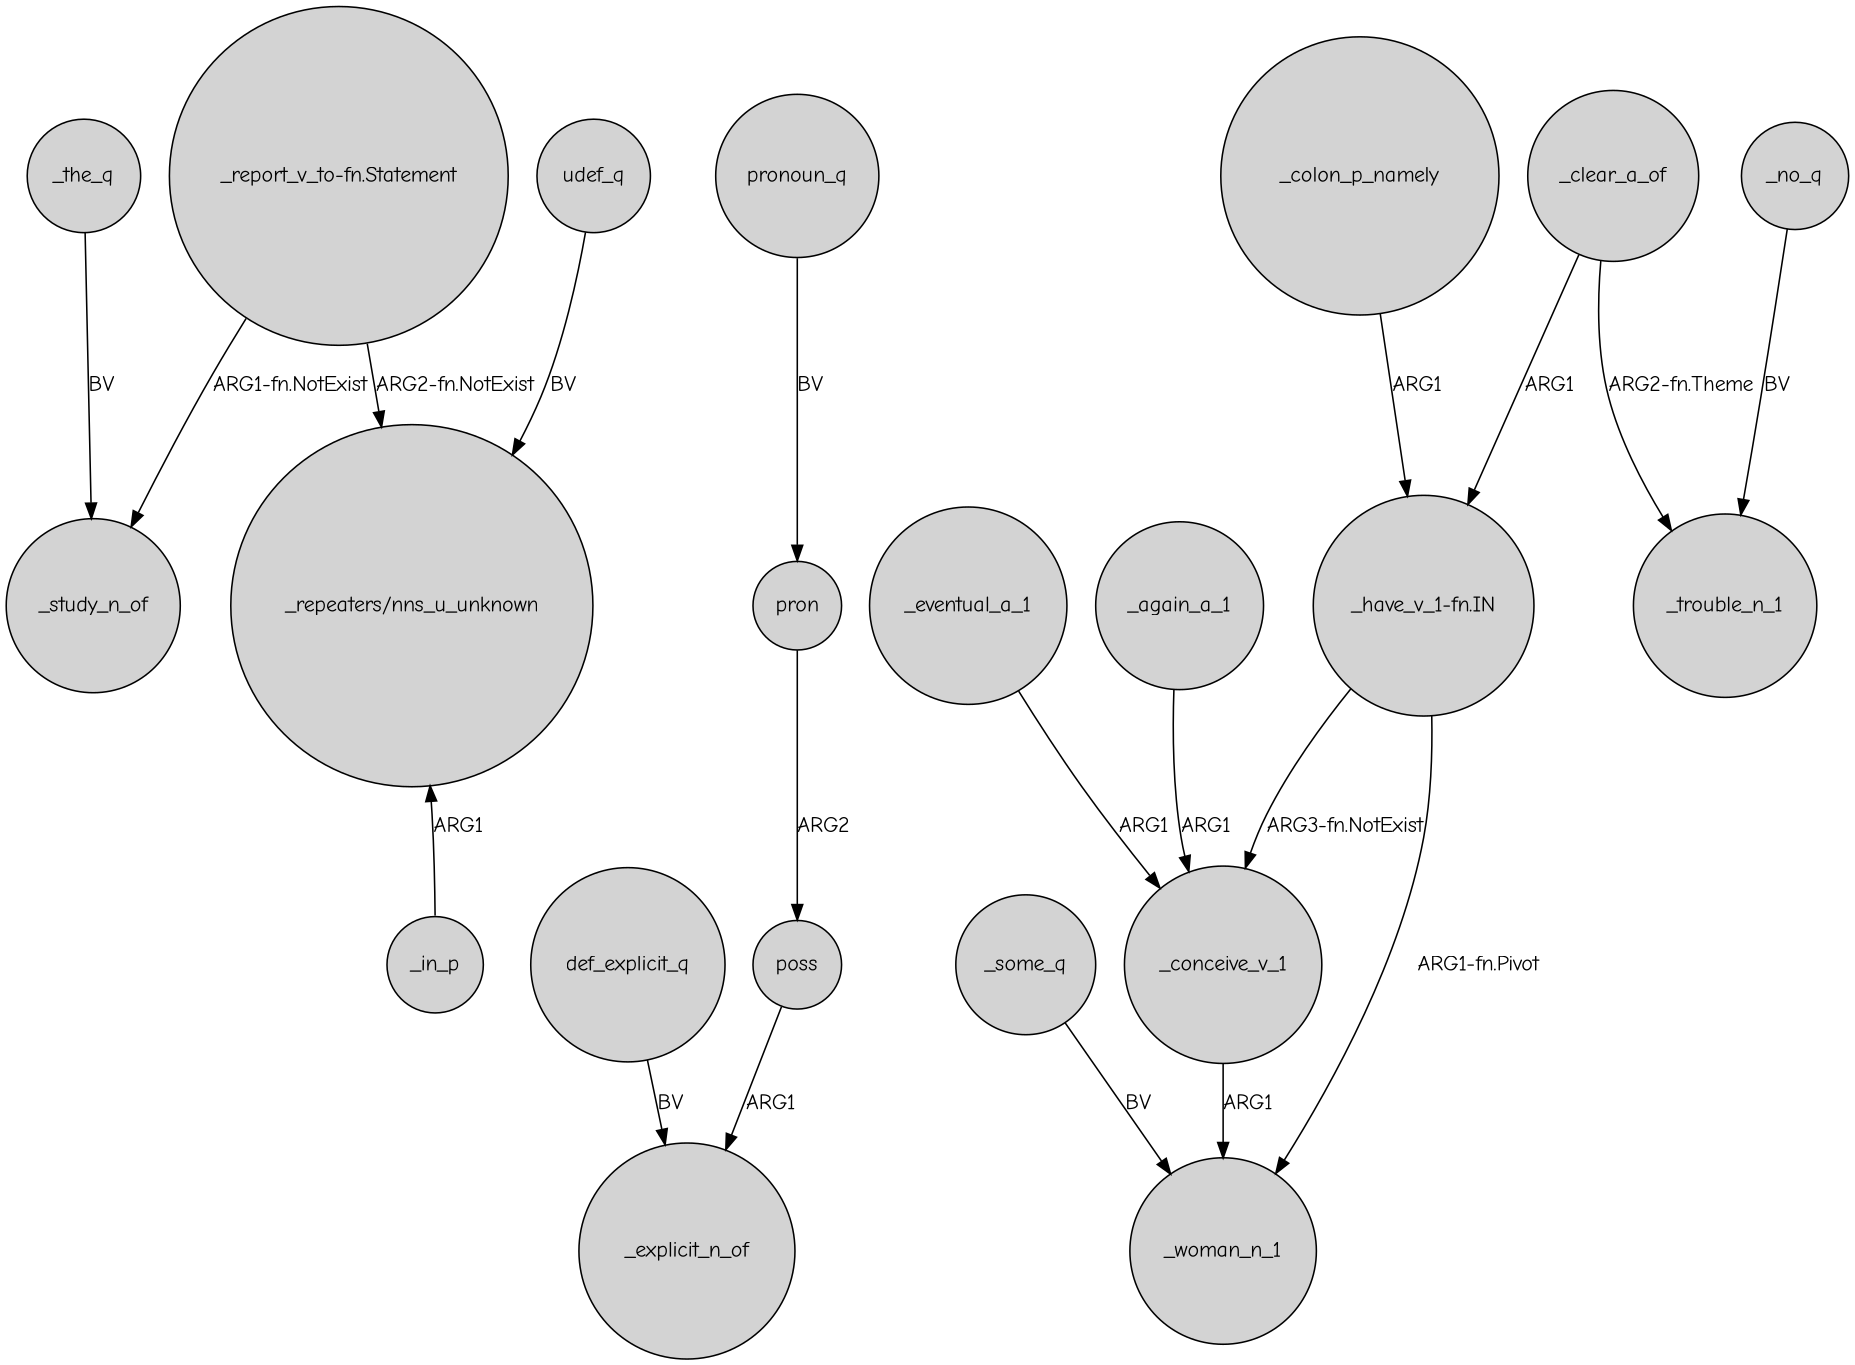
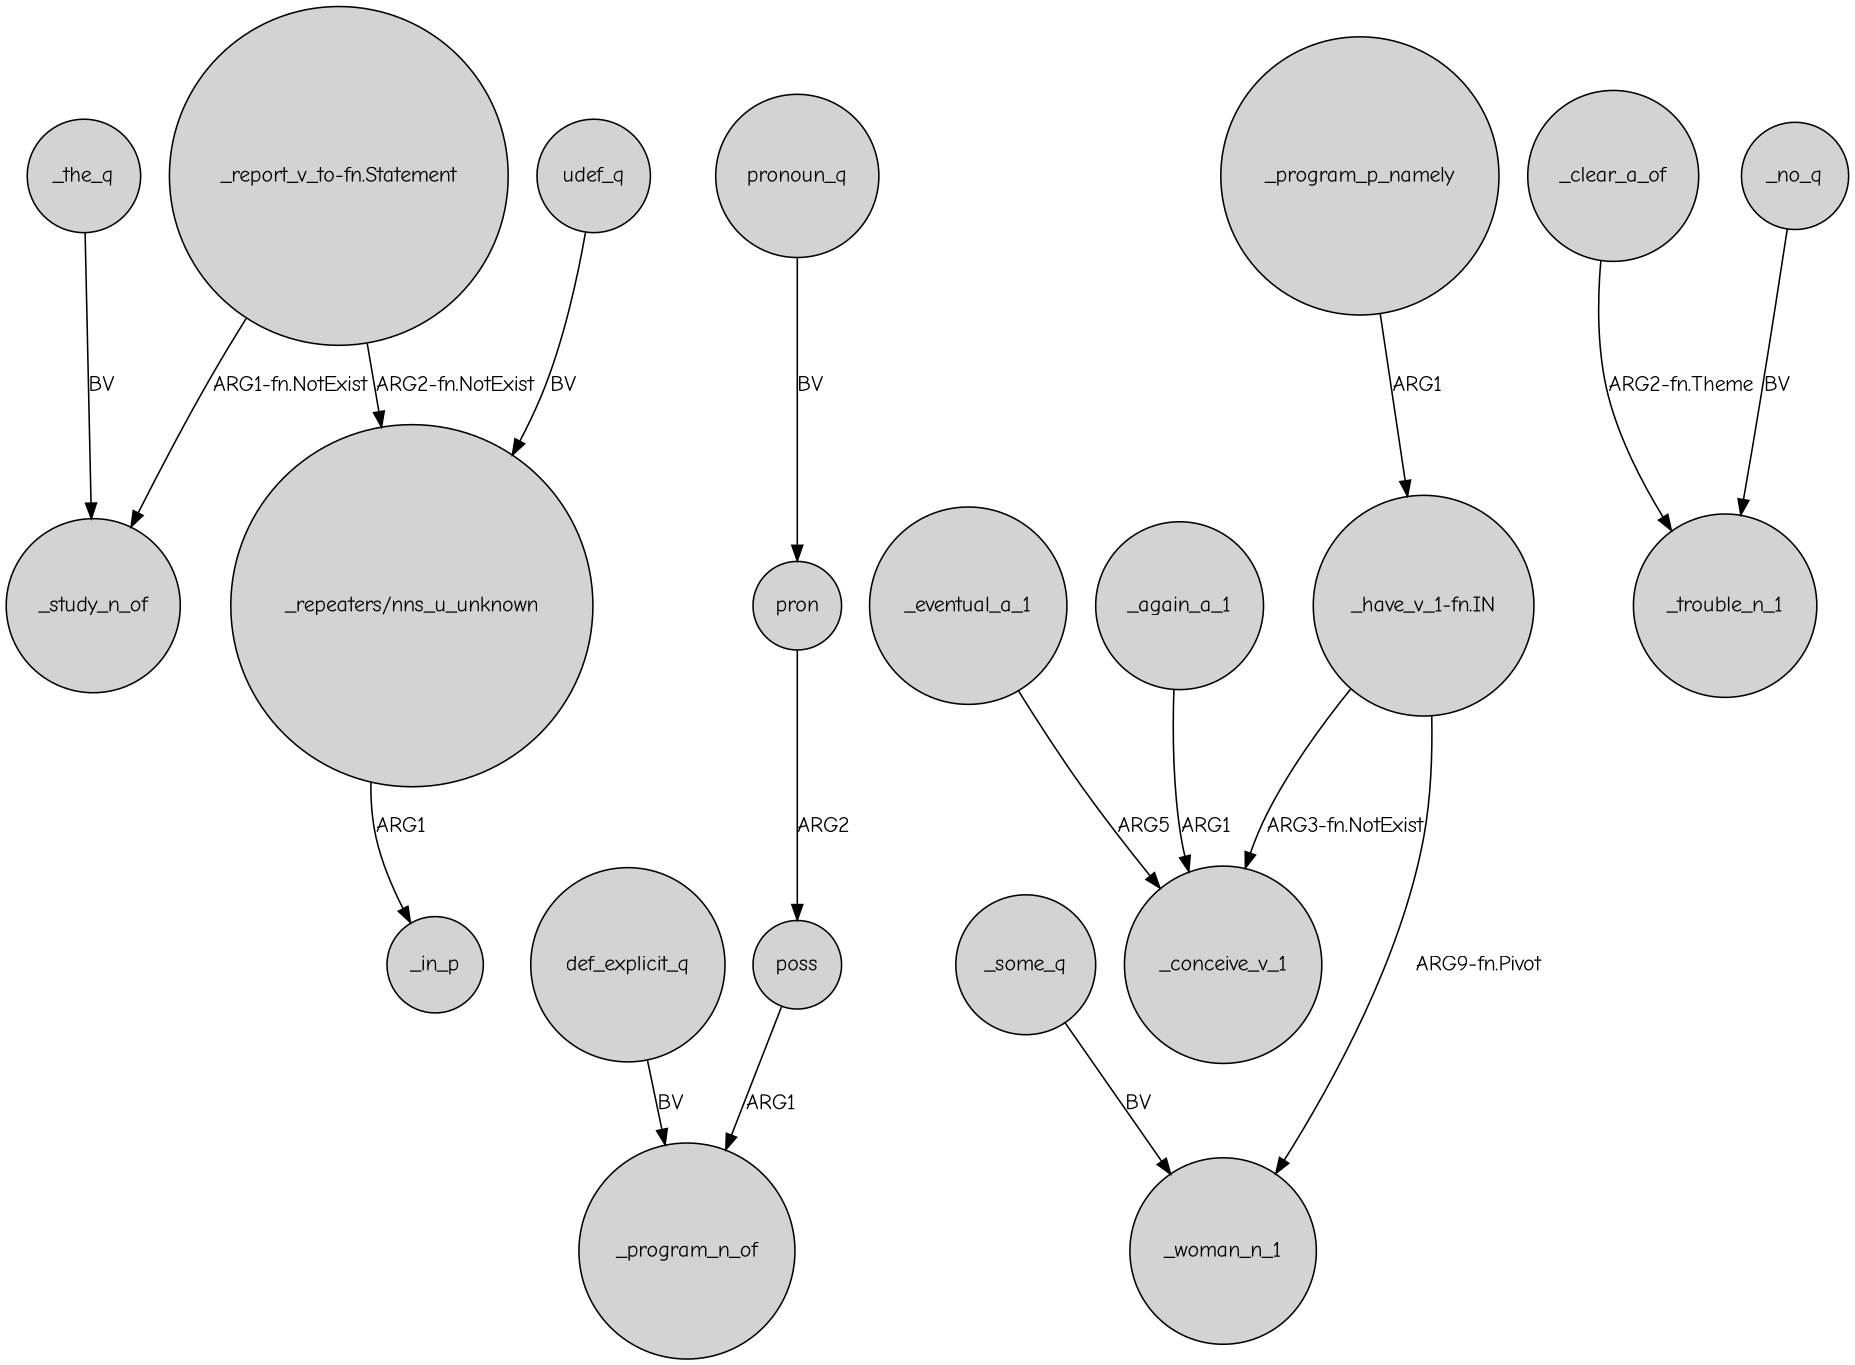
(1360, 176) -> (1360, 176)
(1527, 372) -> none
(1144, 826) -> (1144, 826)
(434, 859) -> (378, 847)
(1479, 965) -> (1479, 965)
(1223, 1103) -> none
(687, 1251) -> (687, 1251)
